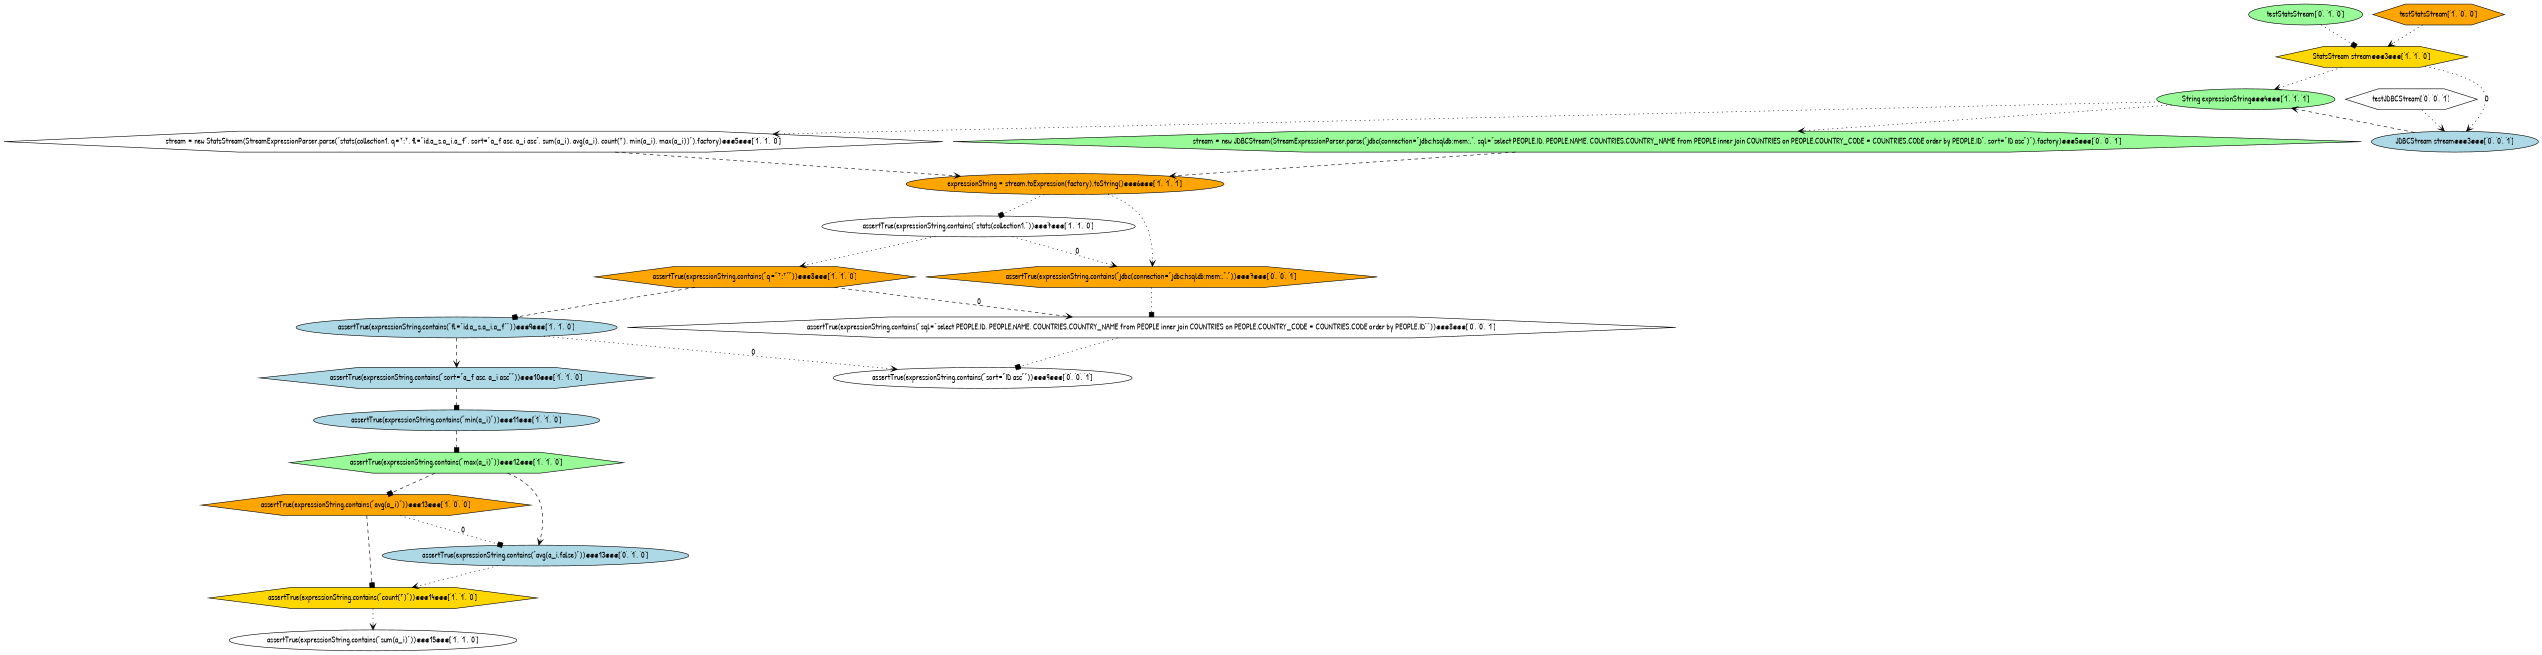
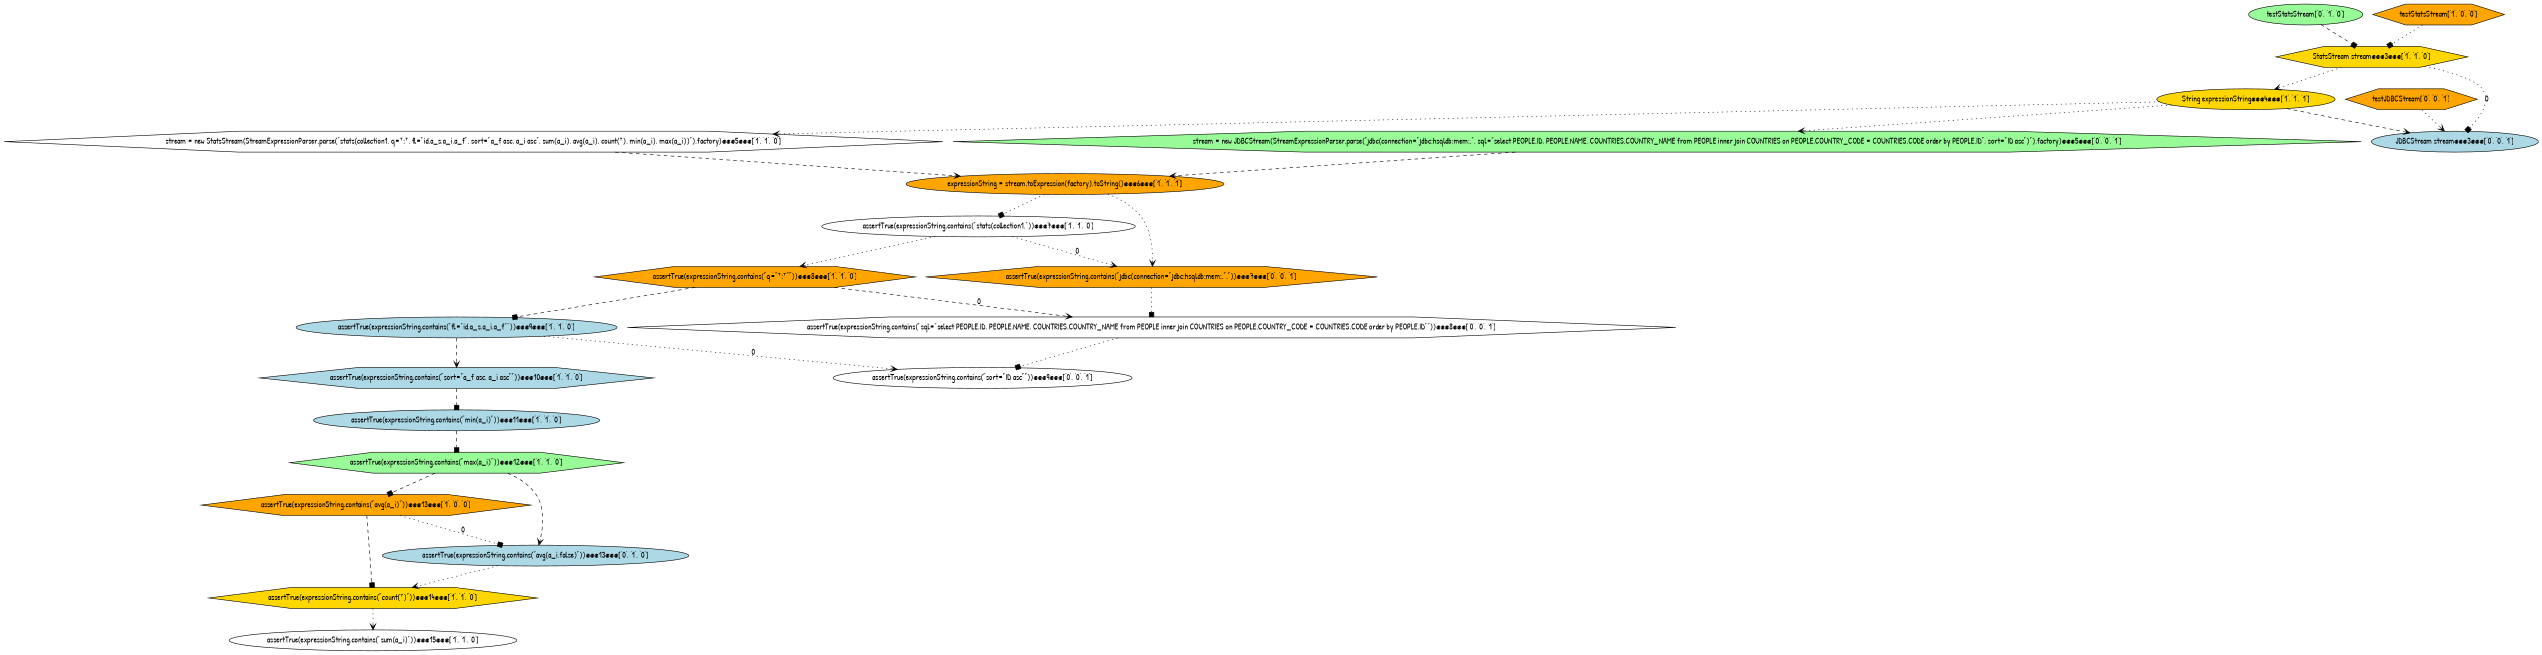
(2336, 34) -> (2336, 34)
(2408, 34) -> (2408, 34)
(2475, 83) -> (2475, 83)
(2246, 99) -> (2246, 99)
(2411, 99) -> (2411, 99)
(2356, 121) -> (2345, 120)
